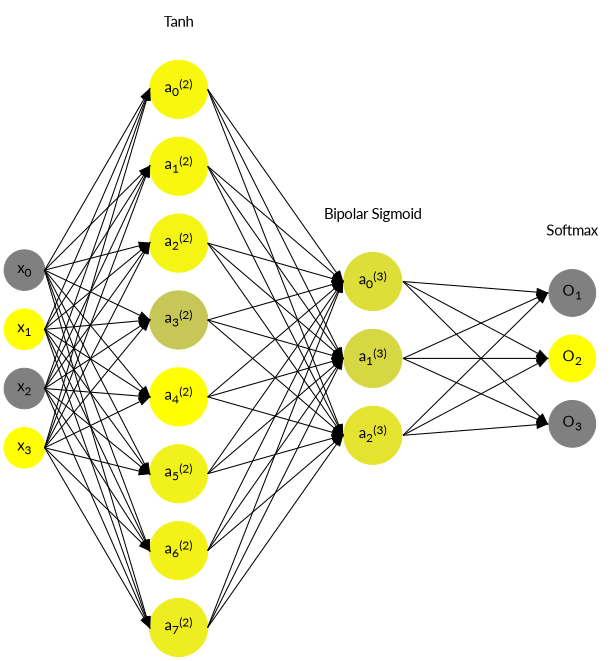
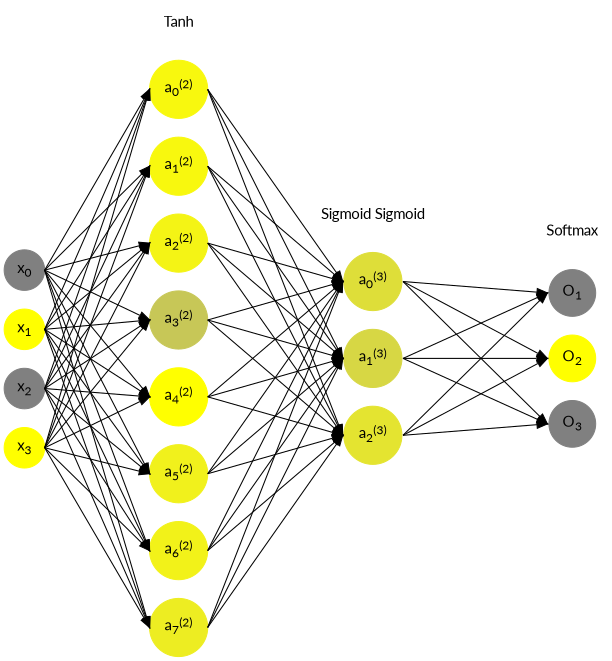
(373, 215) -> (373, 215)
